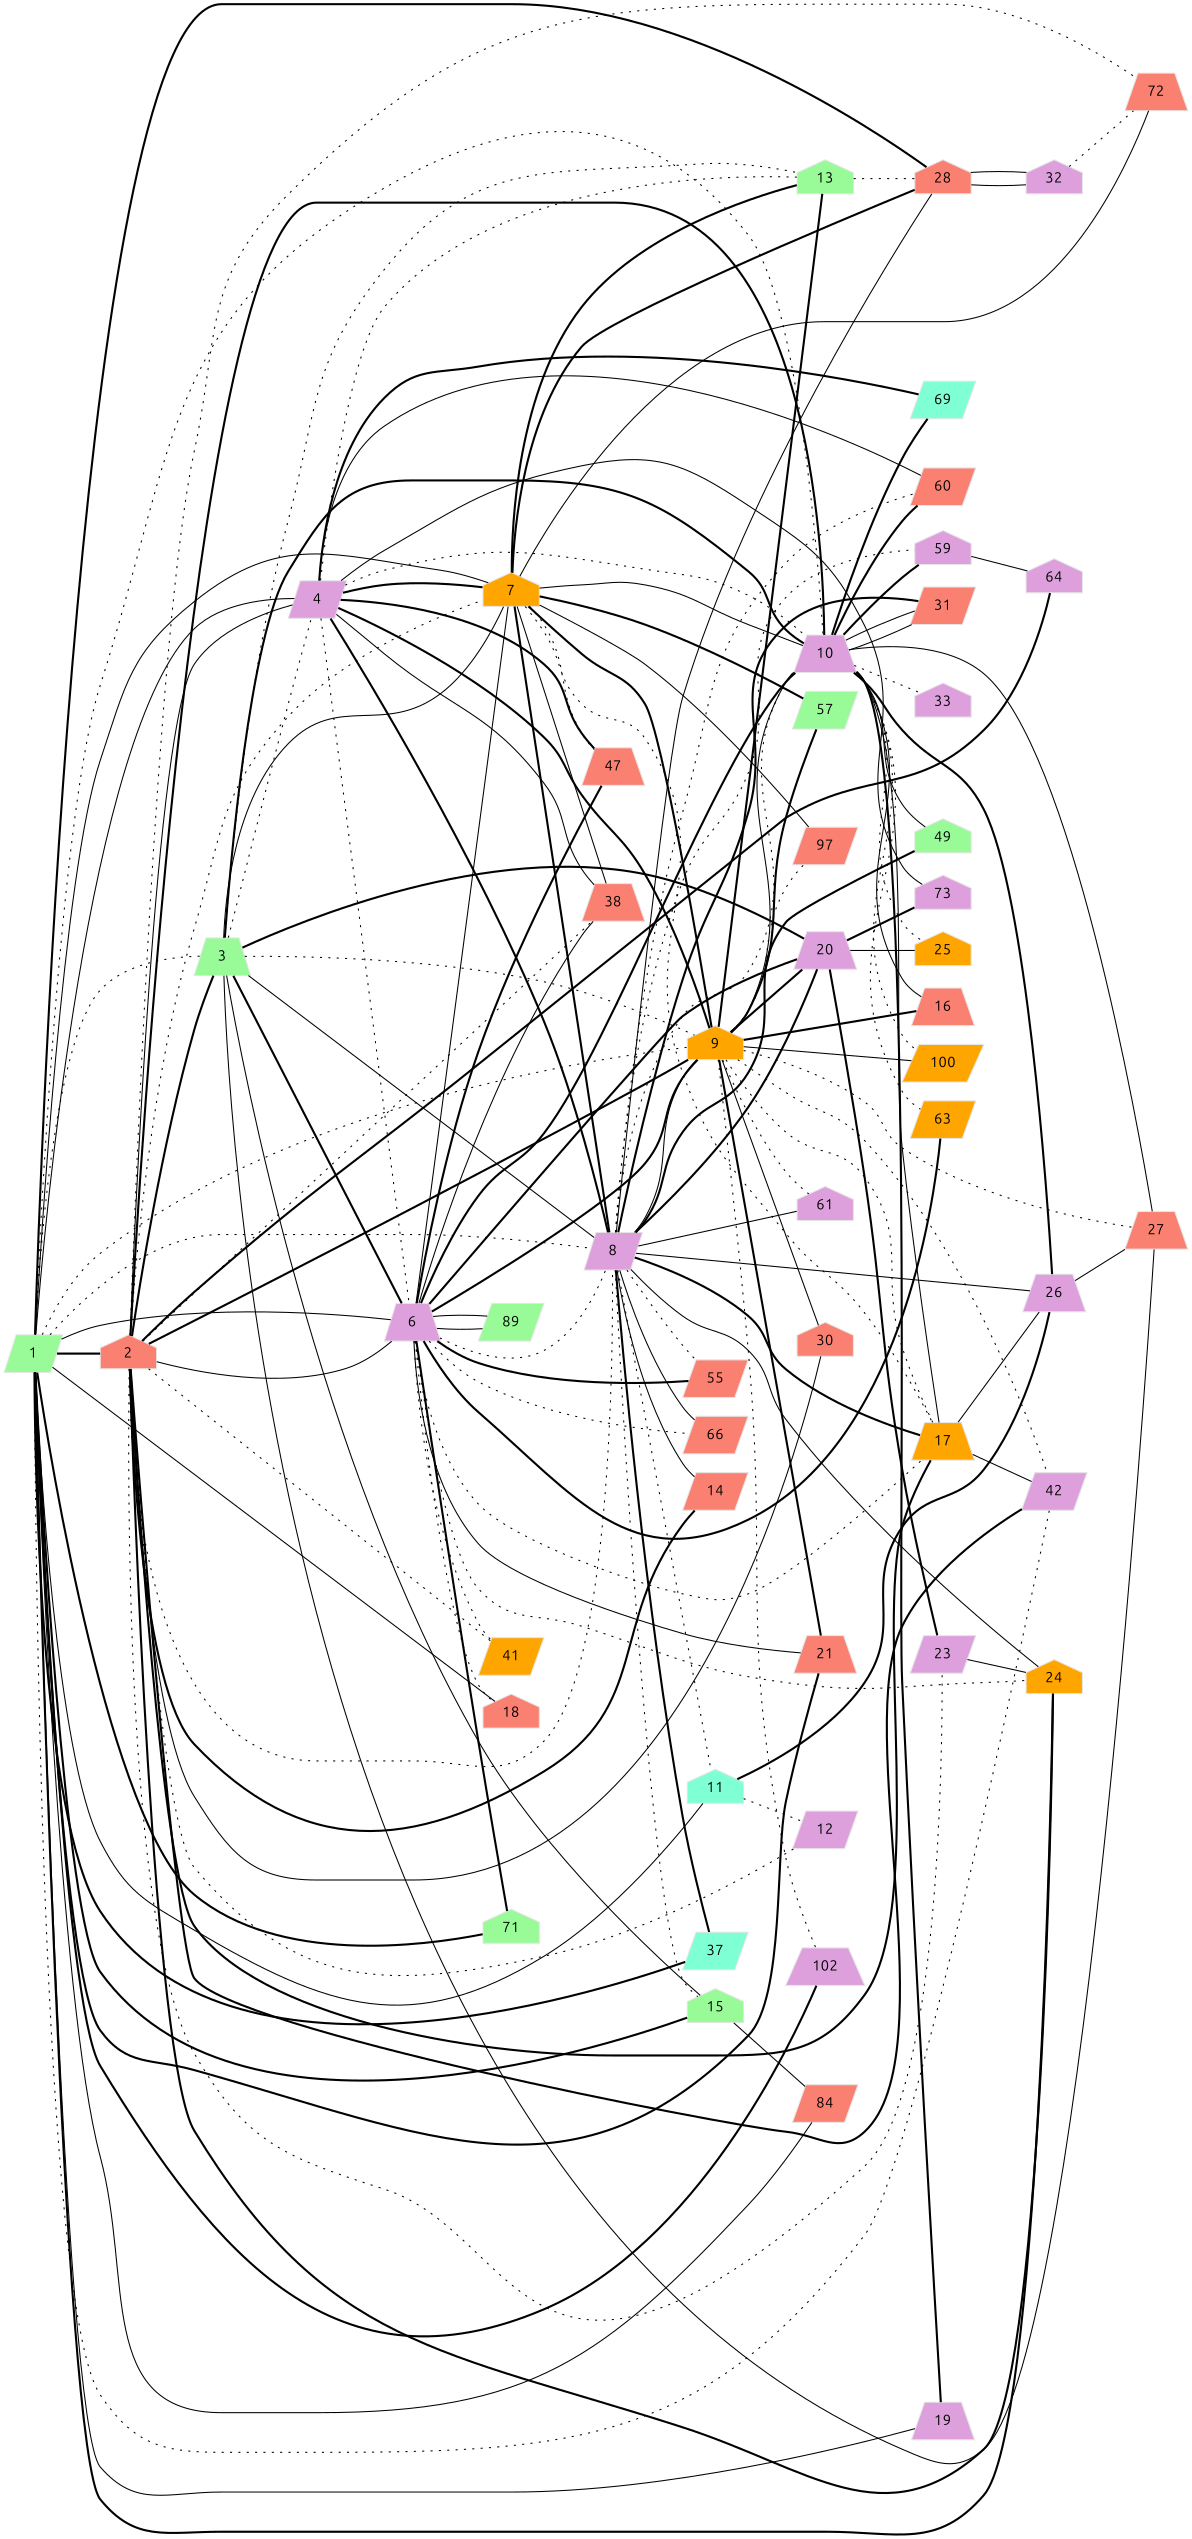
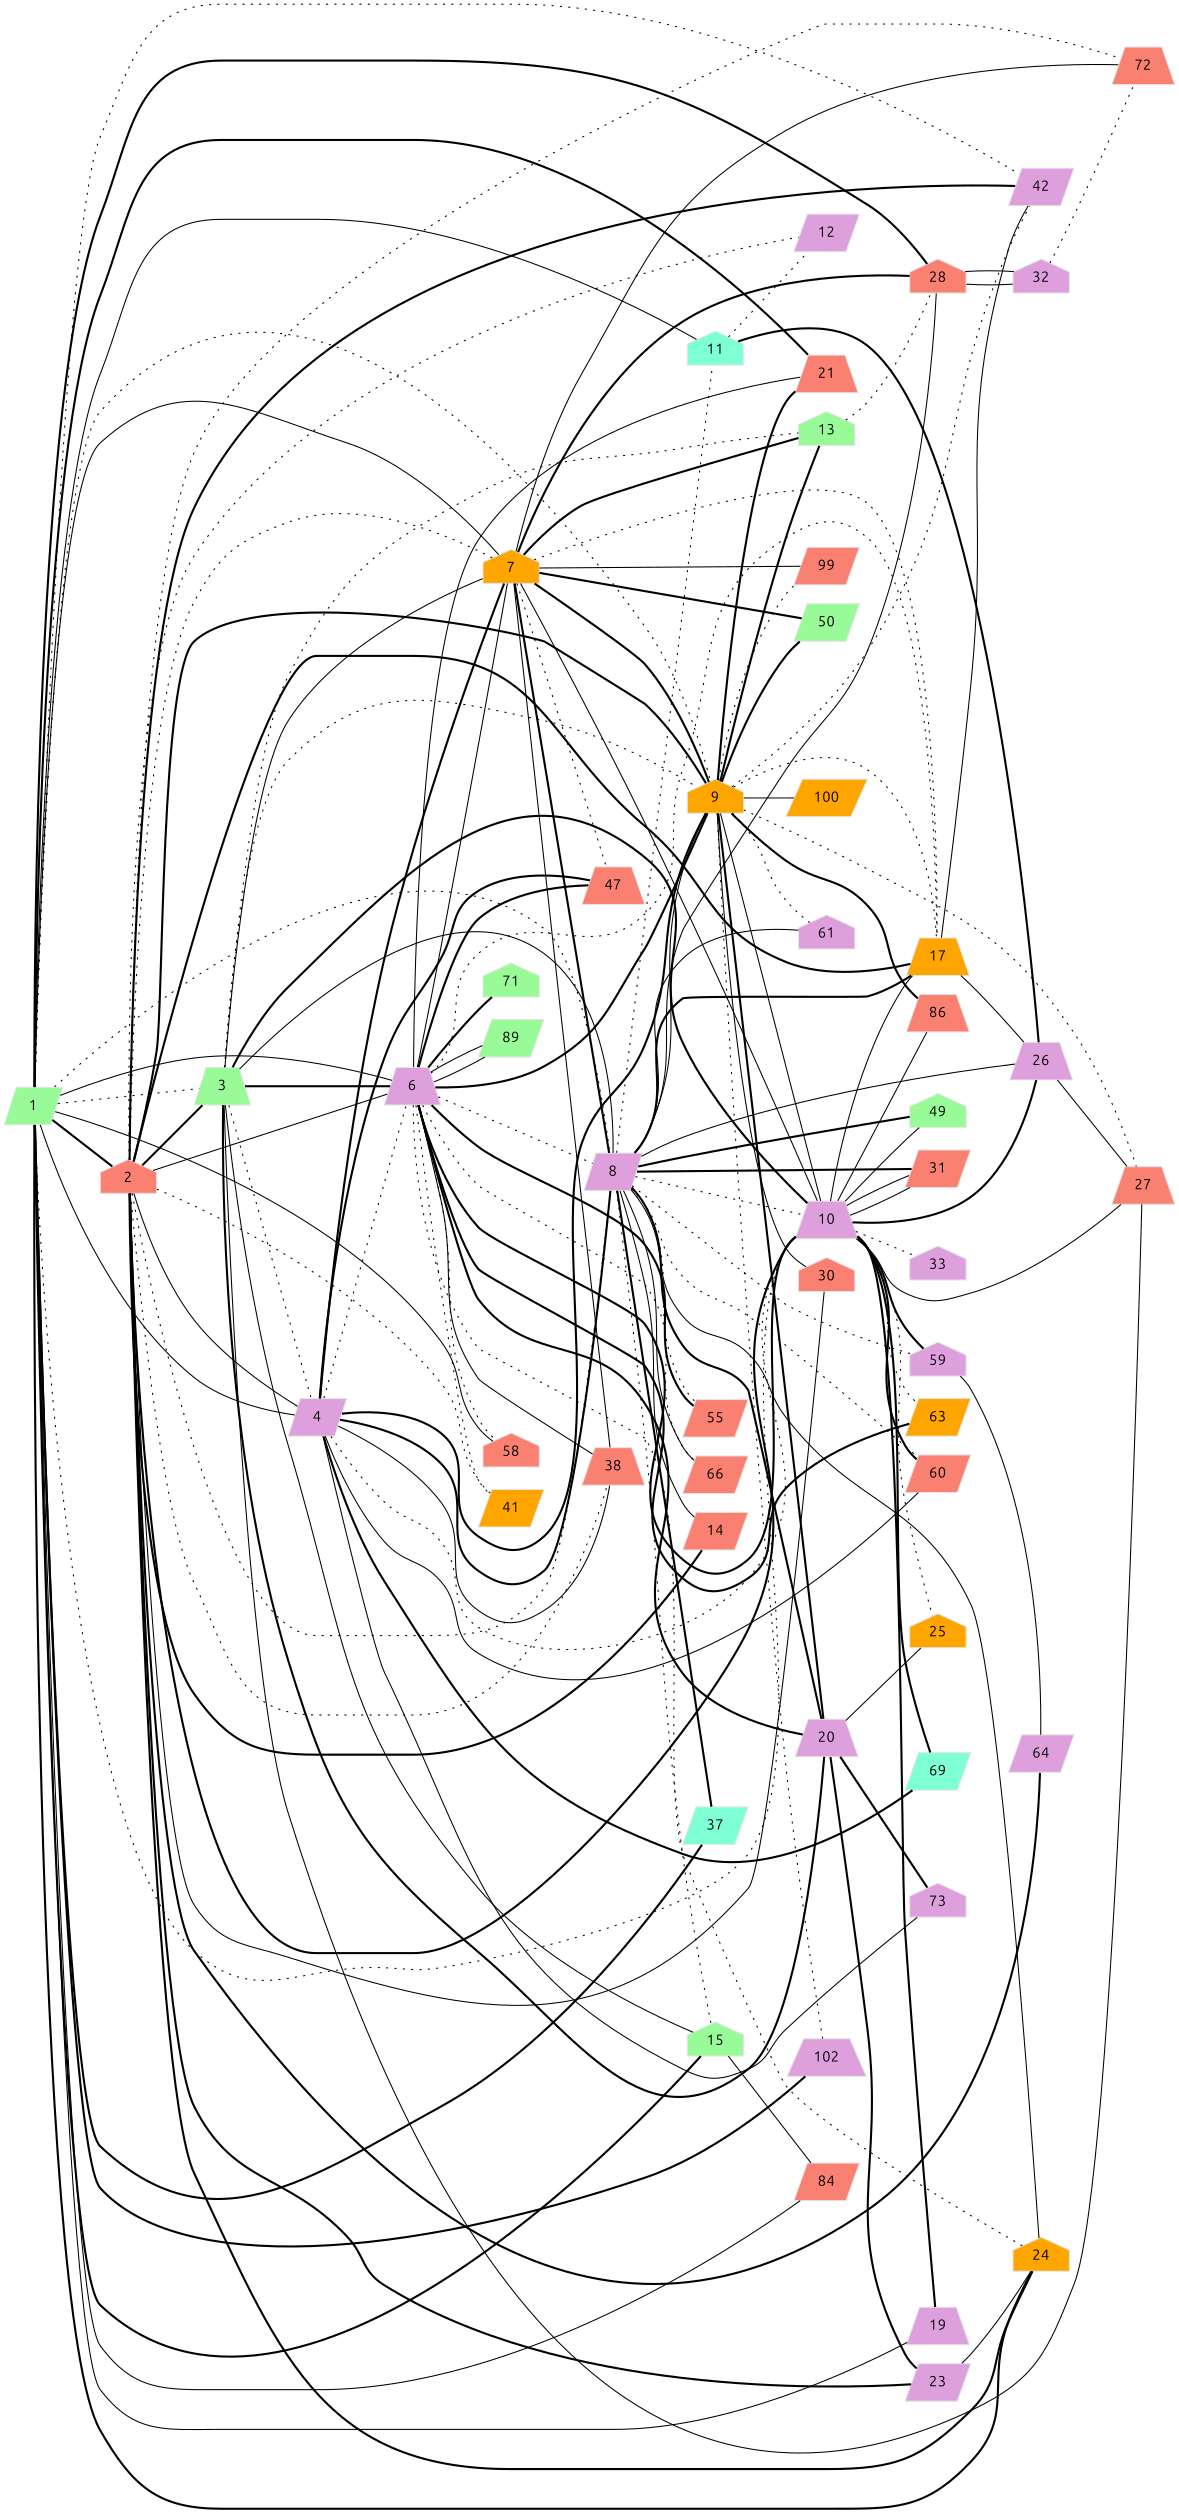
(446, 254) -> none
(1054, 578) -> (1041, 1754)
(825, 710) -> (827, 622)
(825, 846) -> (827, 566)
(882, 863) -> none
(943, 1007) -> (938, 1013)
(511, 1713) -> (511, 1452)
(133, 1786) -> none
(445, 2225) -> (181, 2054)
